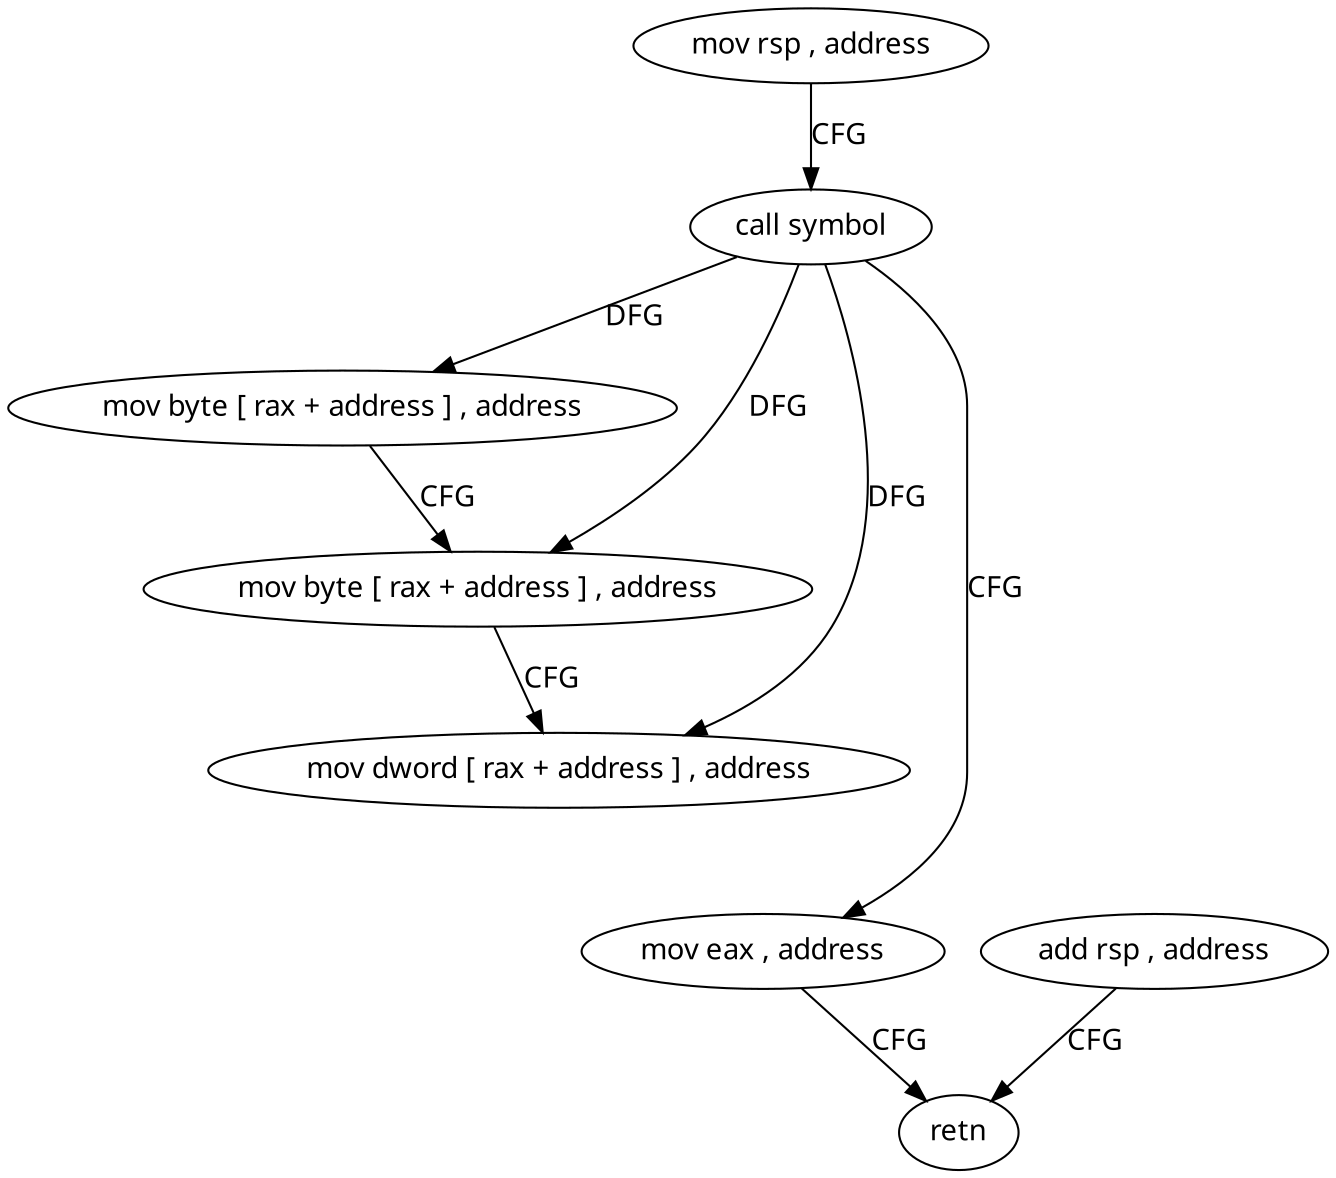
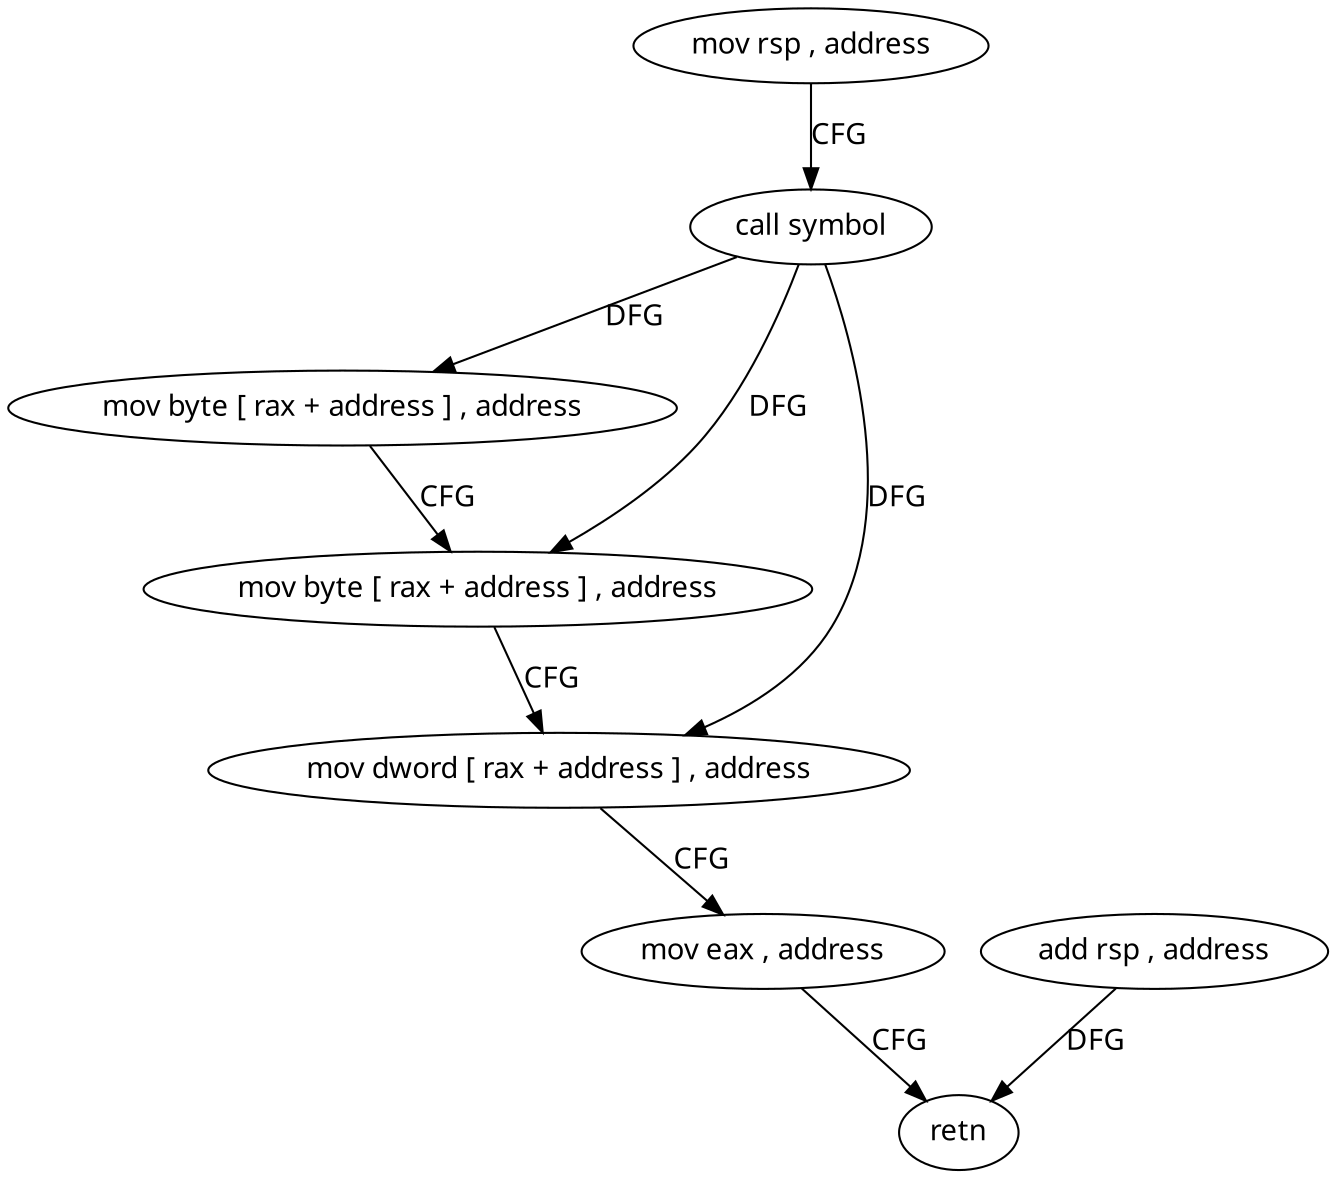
(967, 587) -> (654, 855)
(1096, 1042) -> (1096, 1042)
